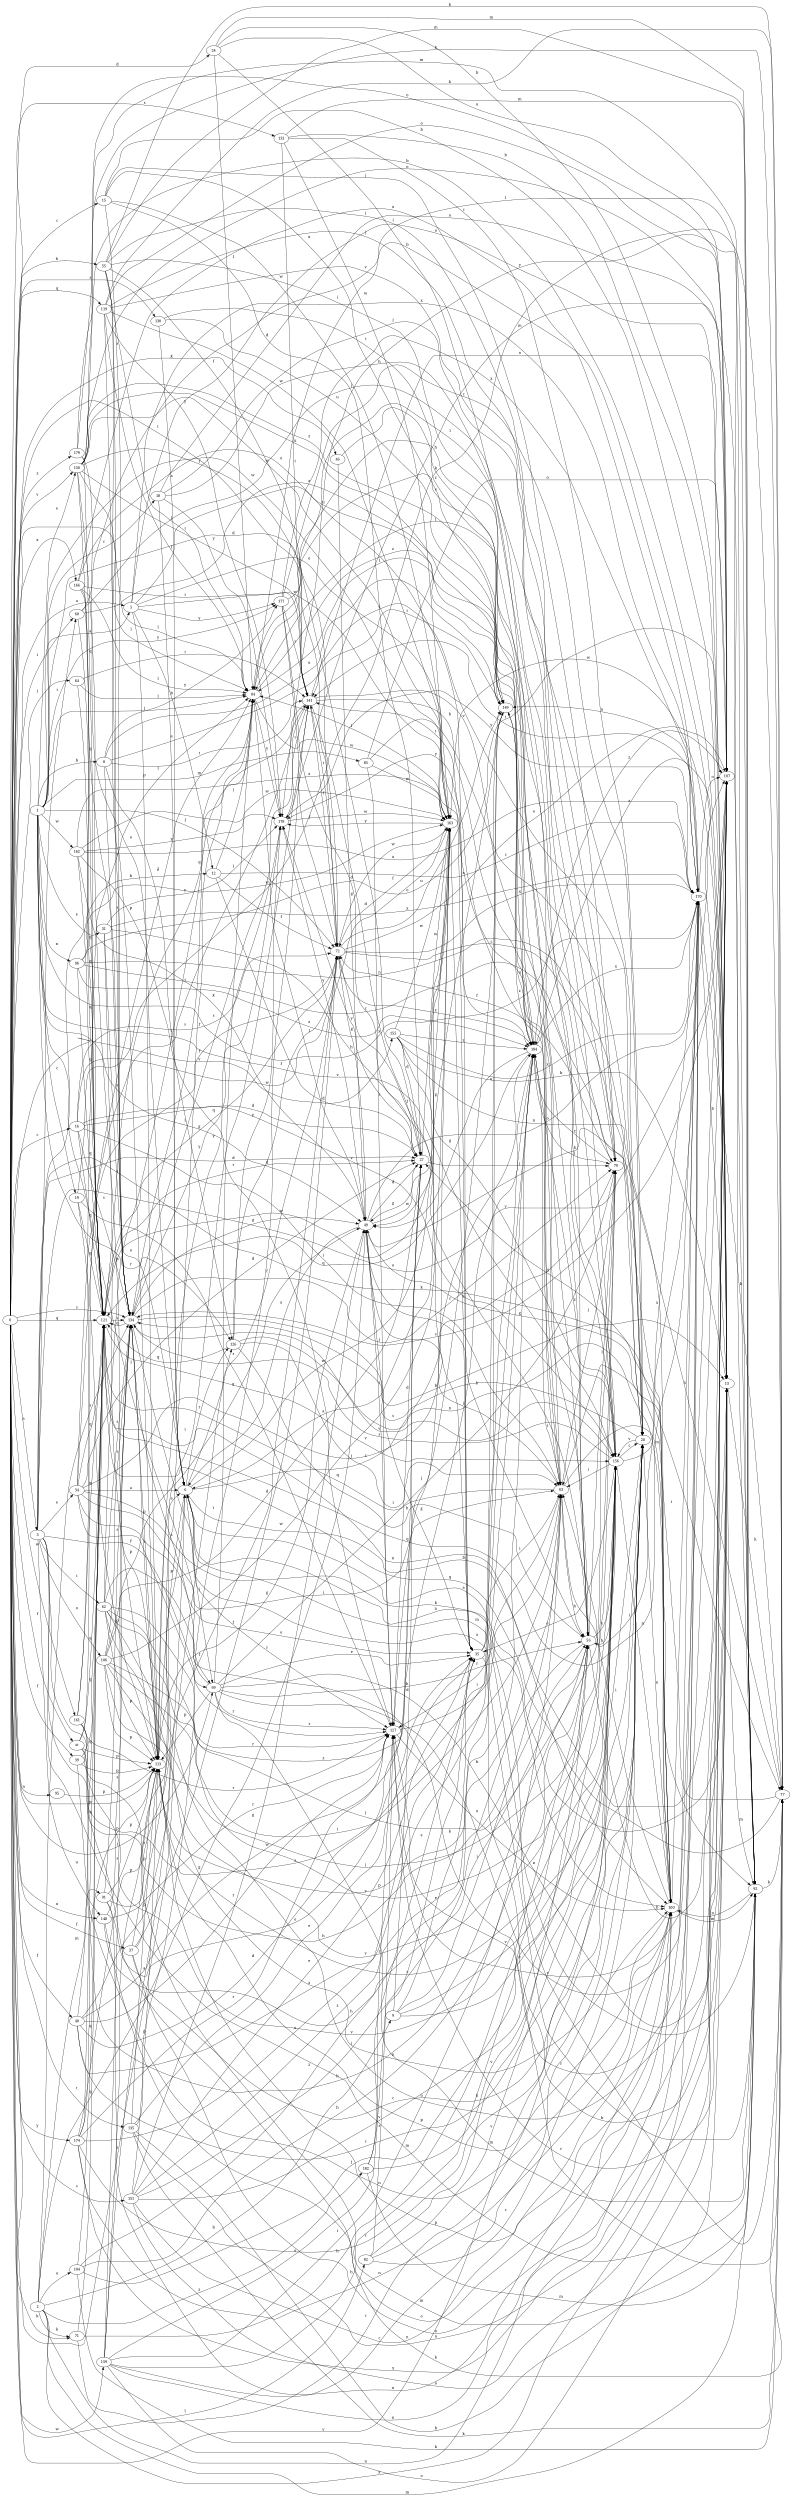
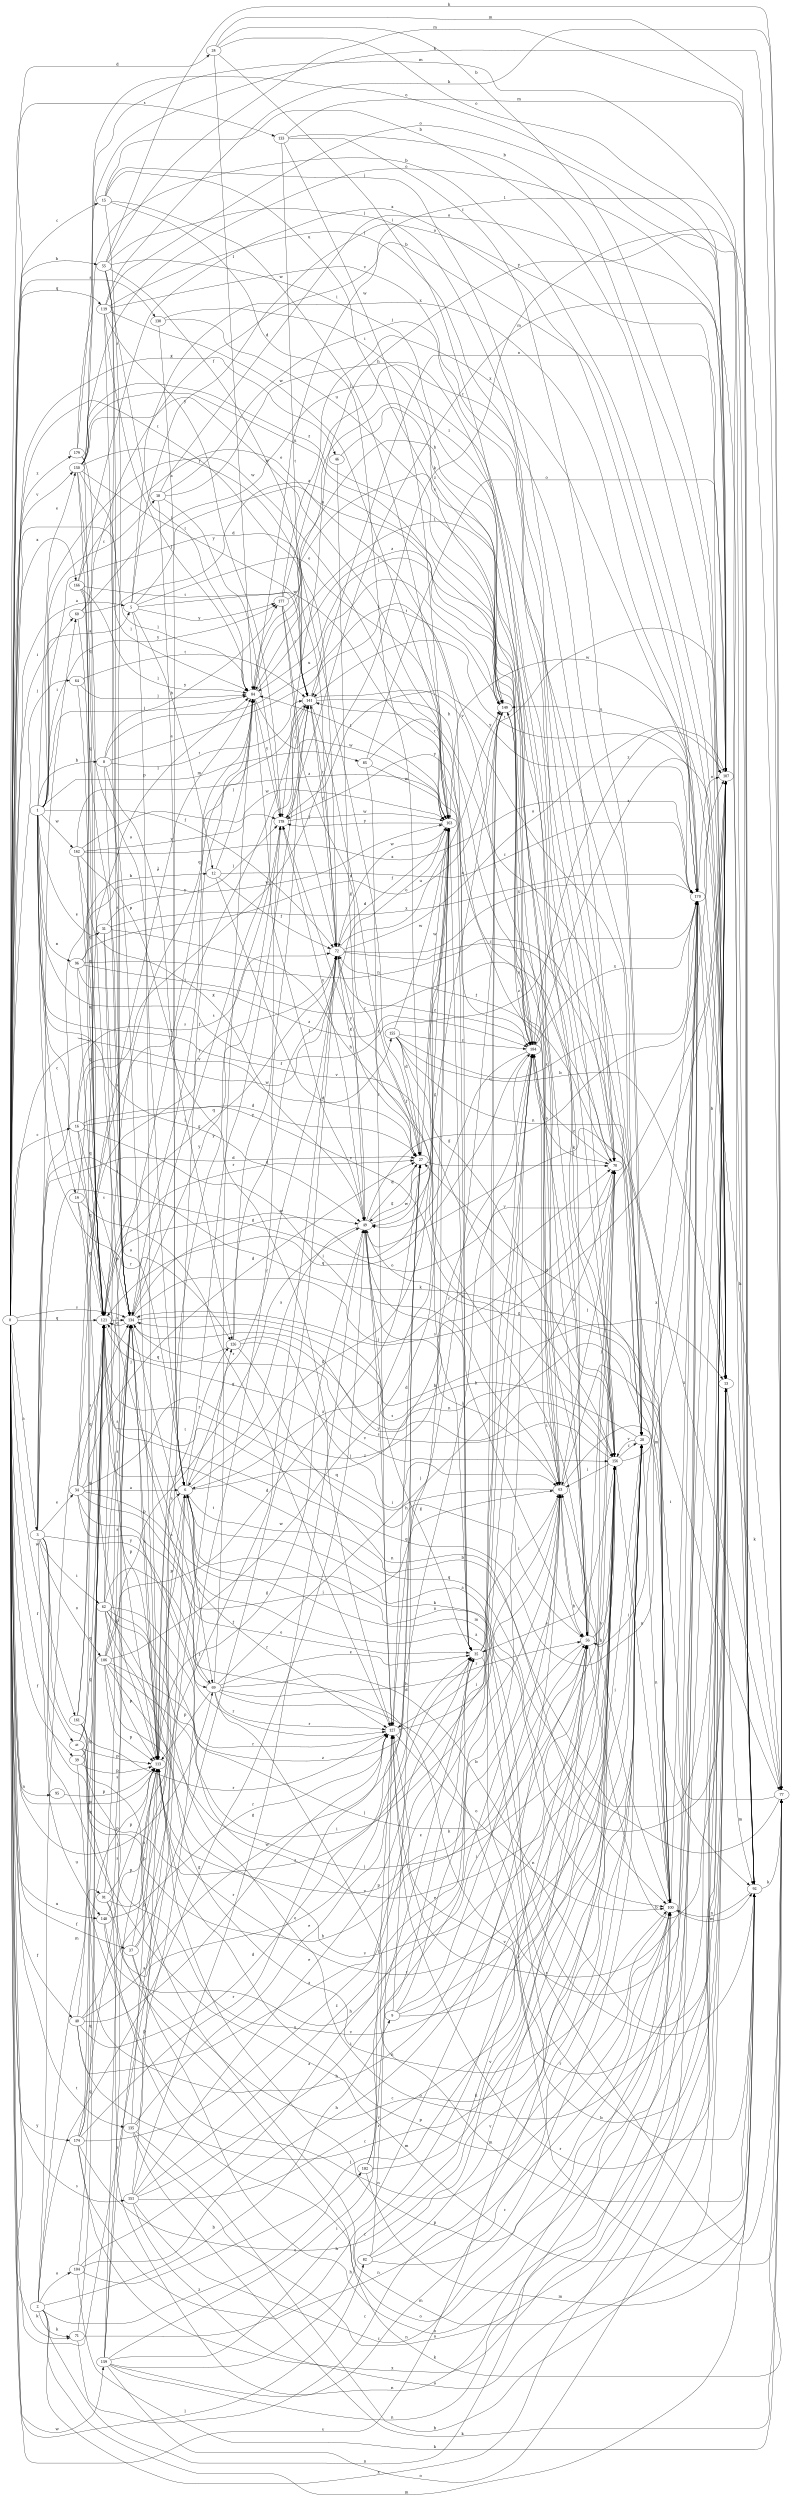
(324, 1361) -> (323, 1361)
